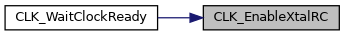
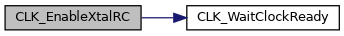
(174, 18) -> (157, 18)
